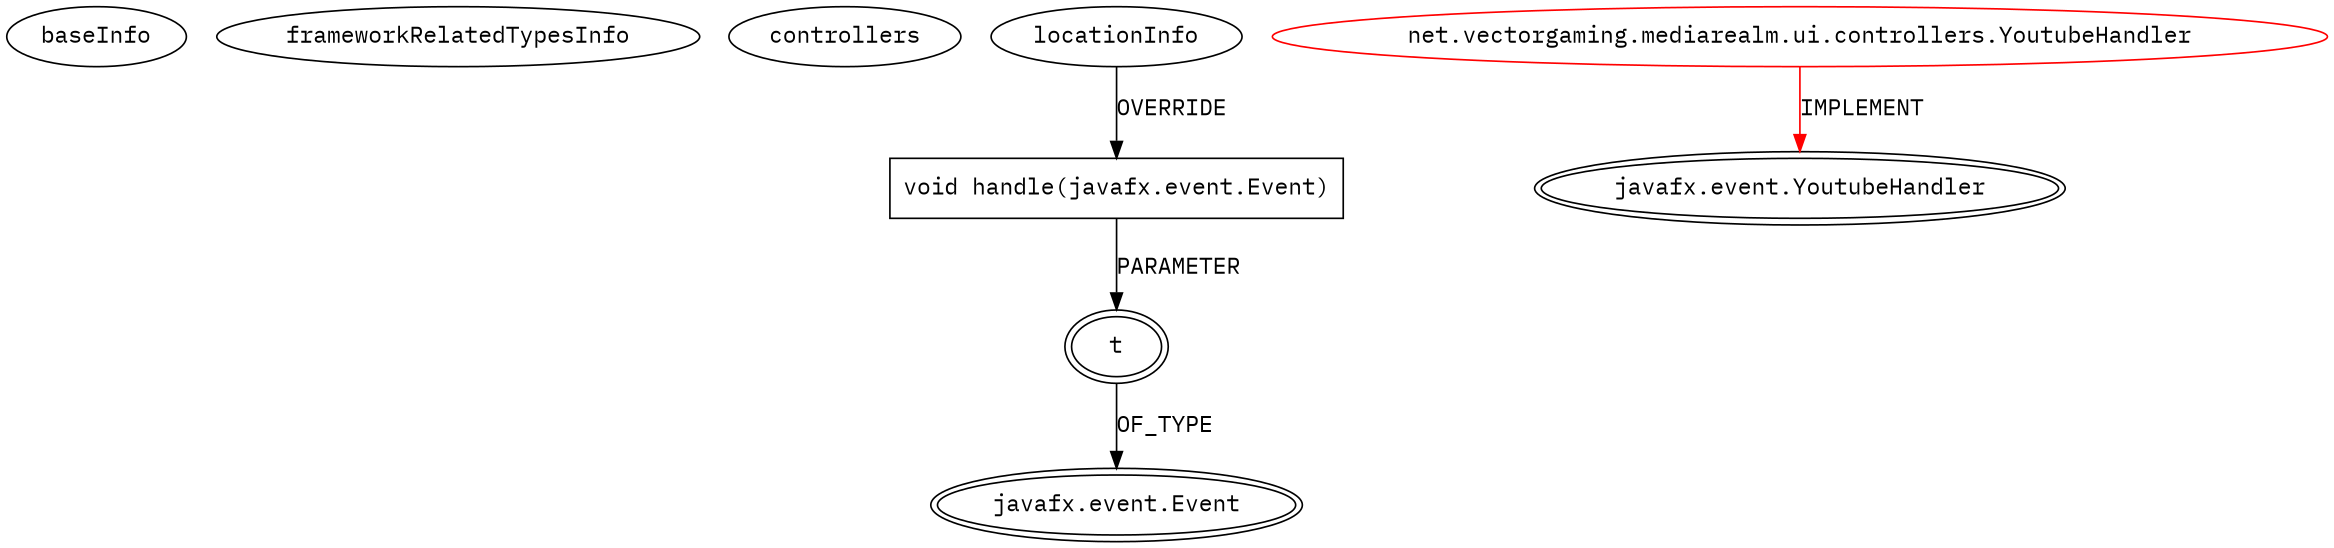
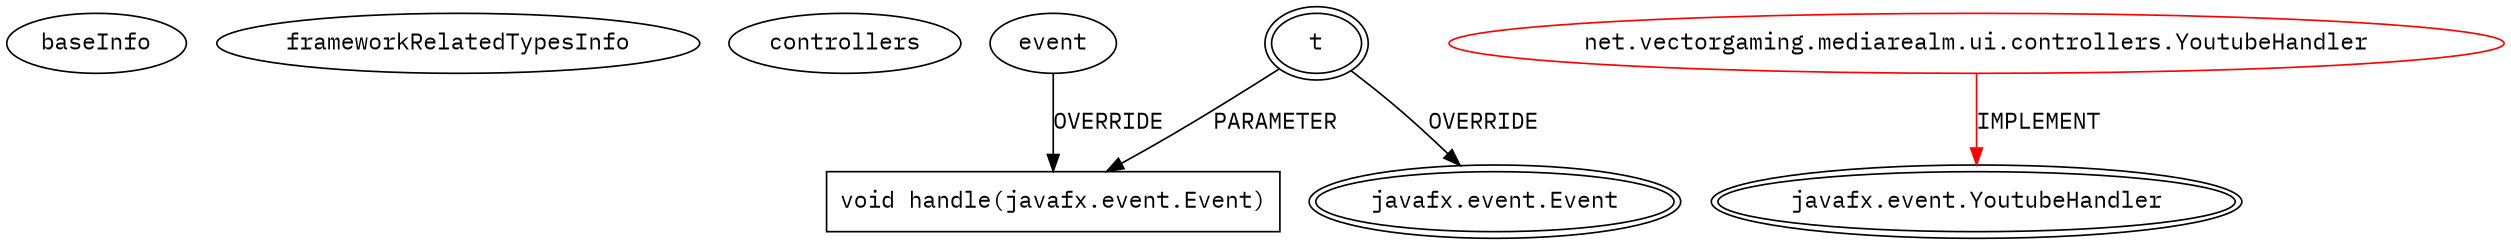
(1117, 37) -> (1053, 43)
(1117, 255) -> (1201, 117)
(1165, 426) -> (1484, 122)
